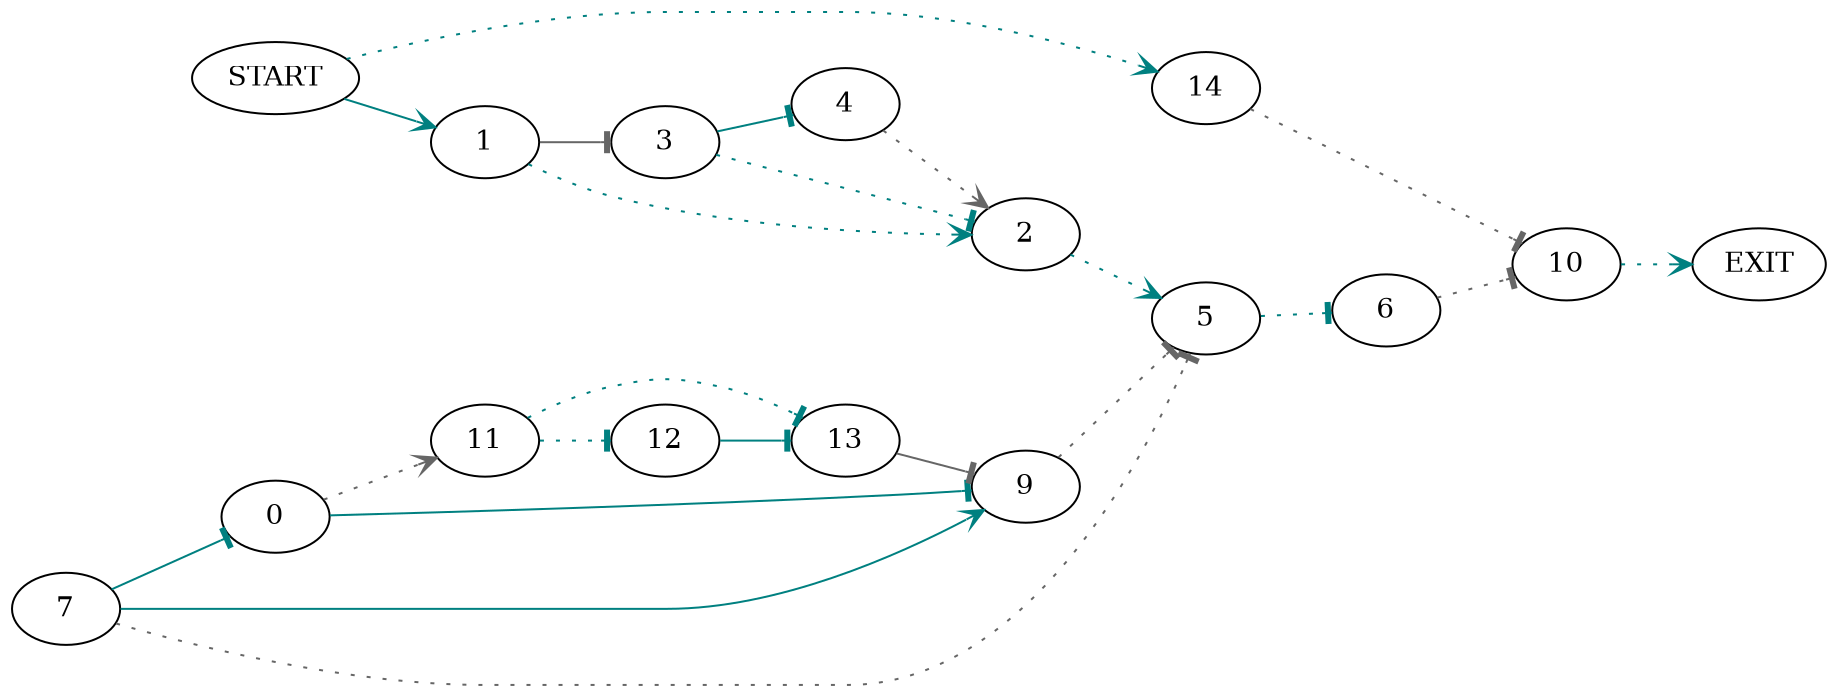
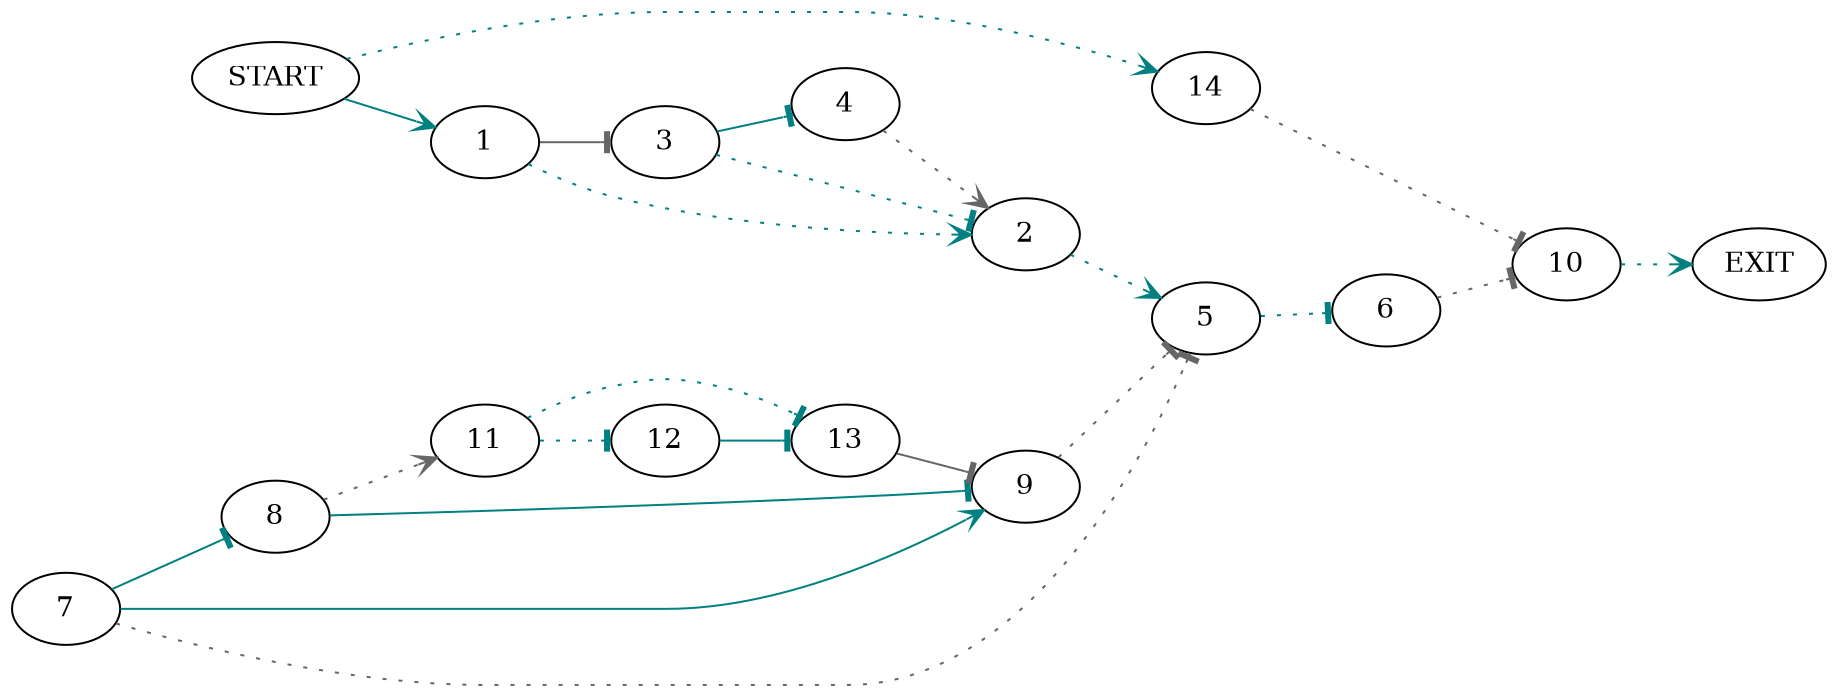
(276, 517) -> (276, 517)
